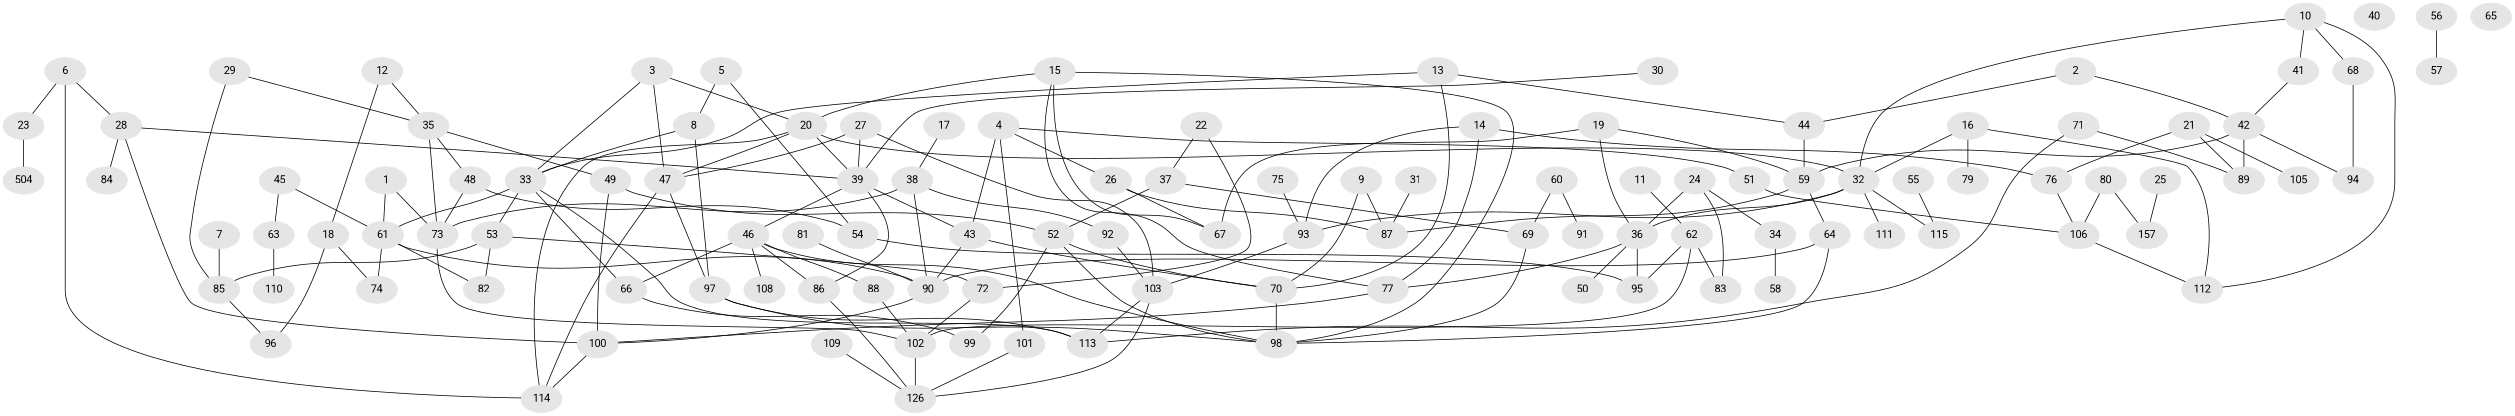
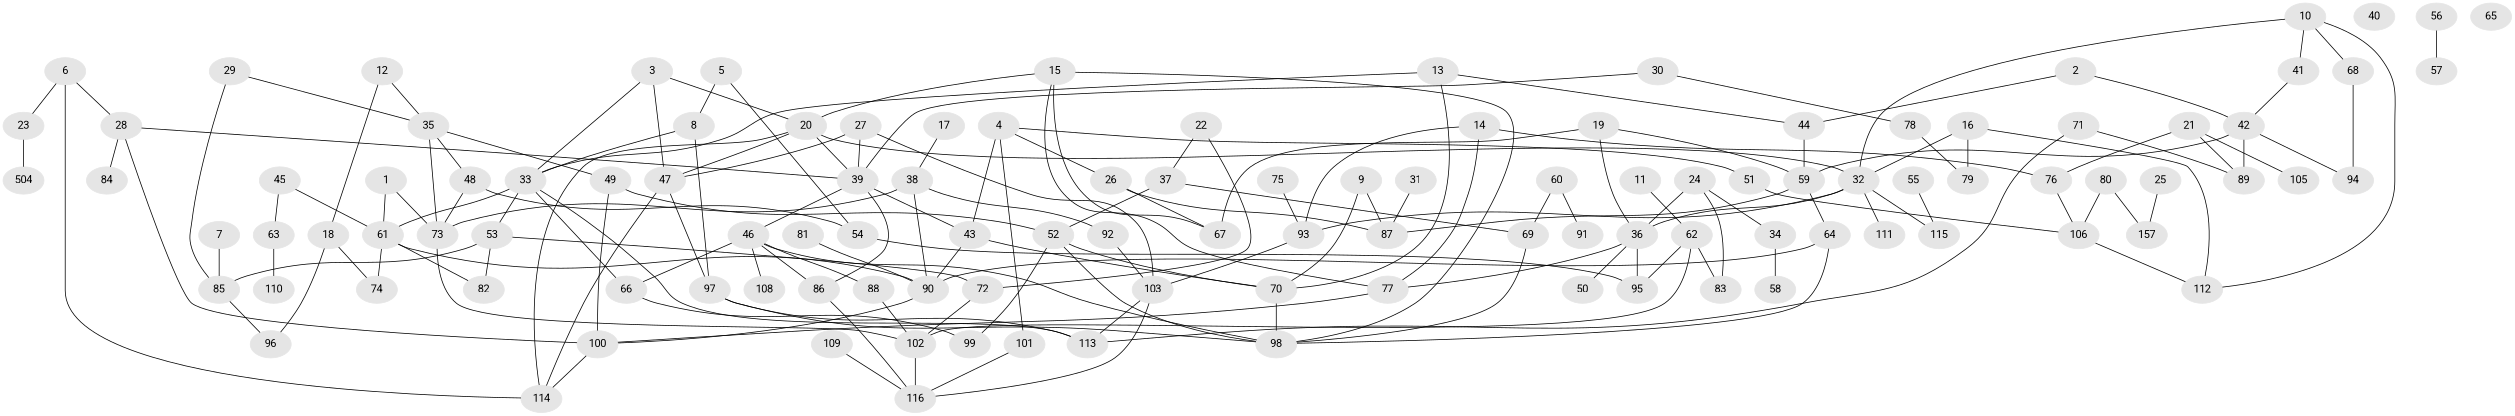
none -> (1910, 126)
(915, 399) -> (915, 399)
